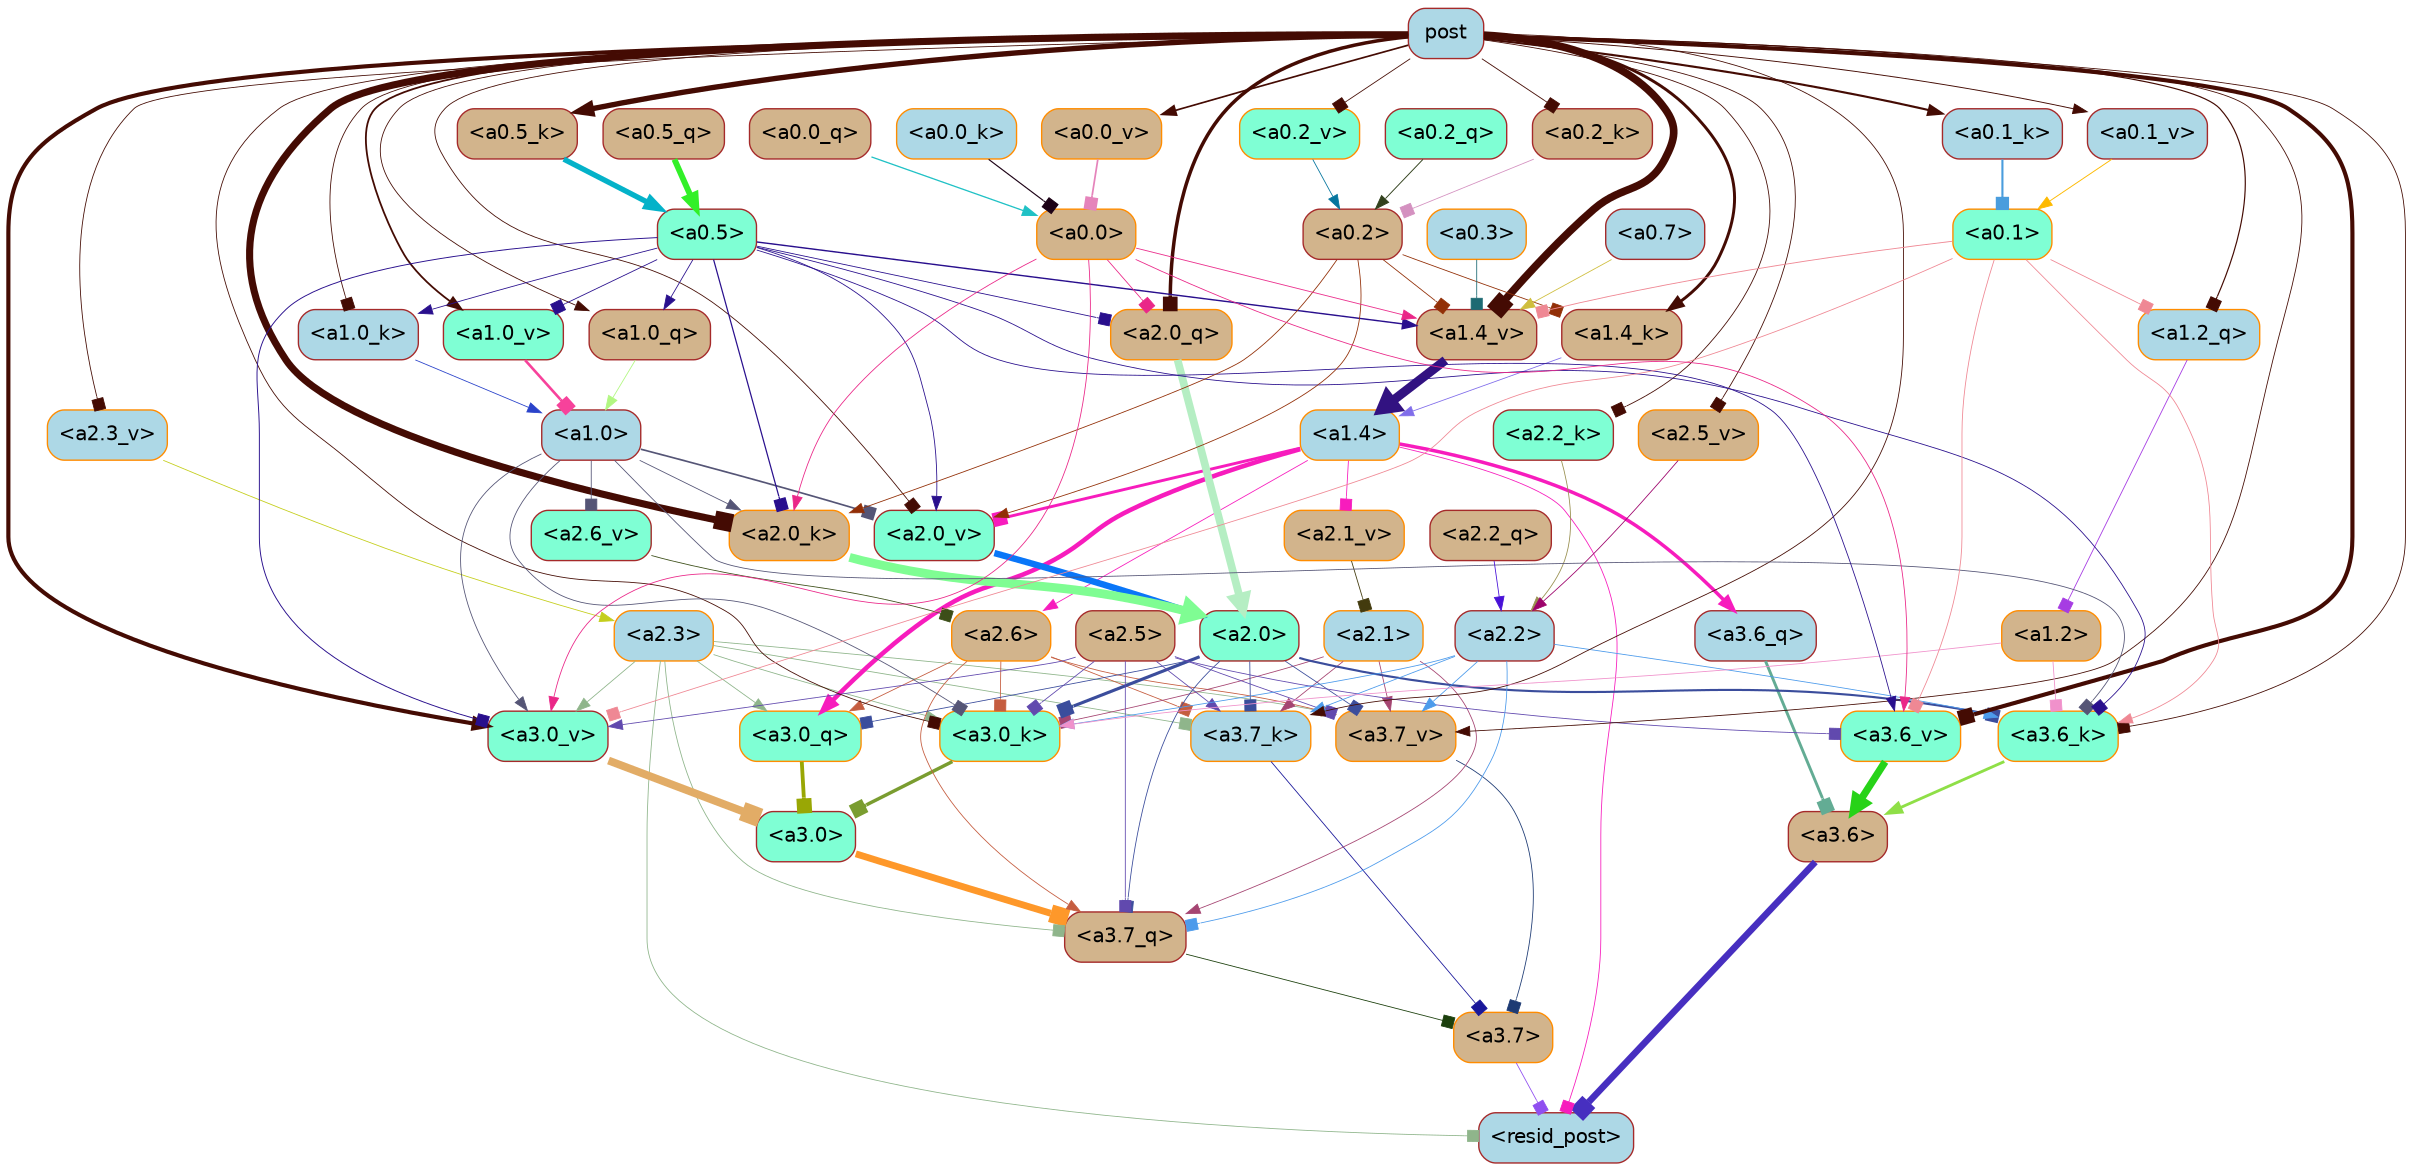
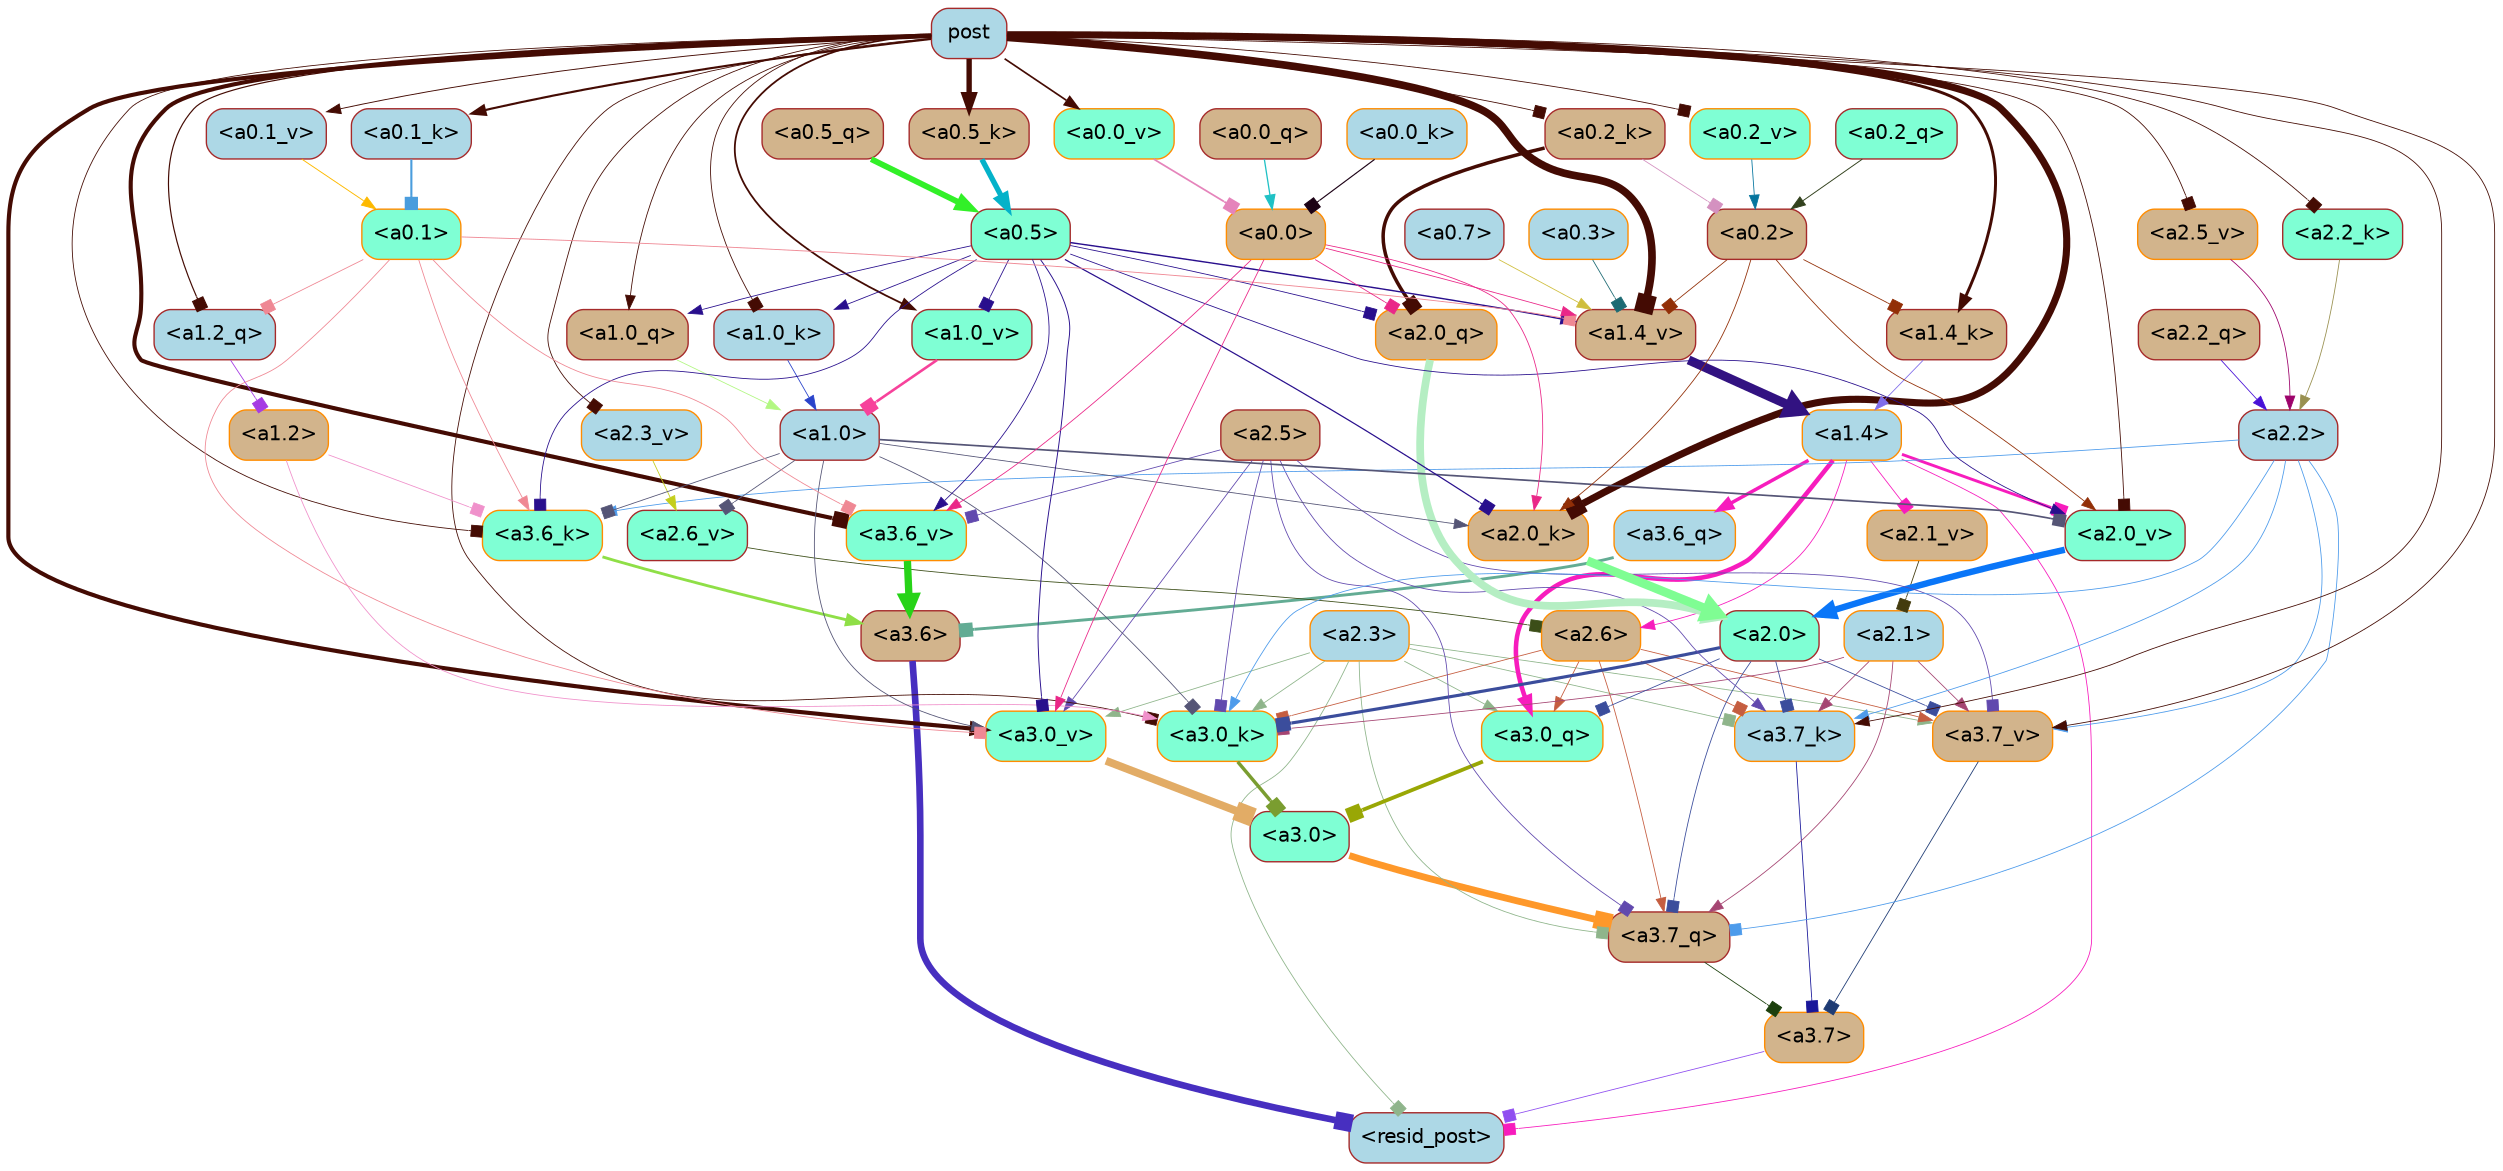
(1227, 109) -> (1420, 189)
(1102, 134) -> (1114, 134)
(2199, 335) -> (215, 335)
(379, 546) -> (658, 471)
(1756, 636) -> (1675, 535)
(1641, 691) -> none
(548, 736) -> (1046, 736)
